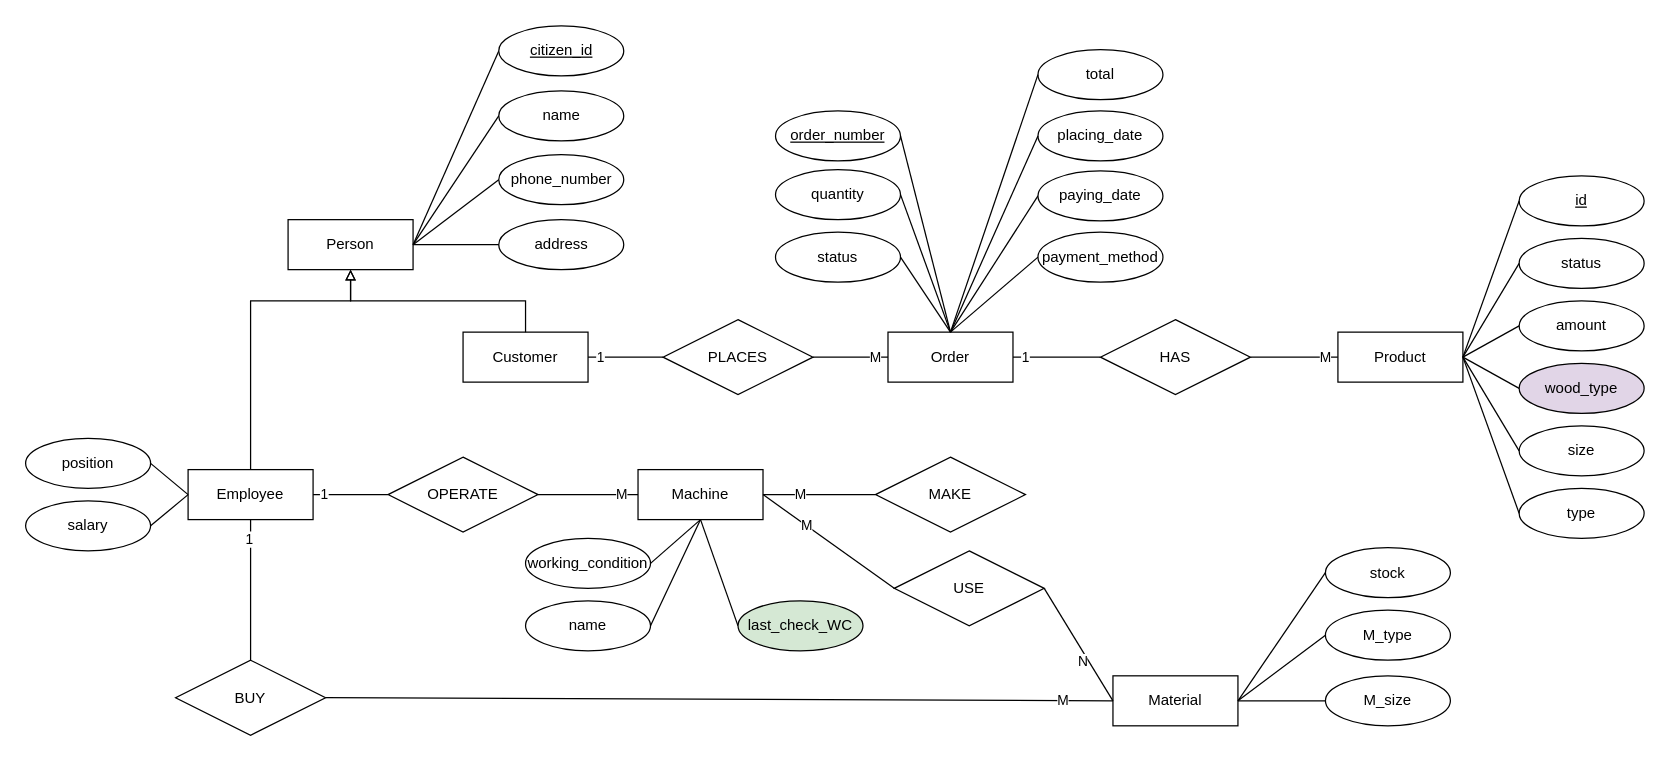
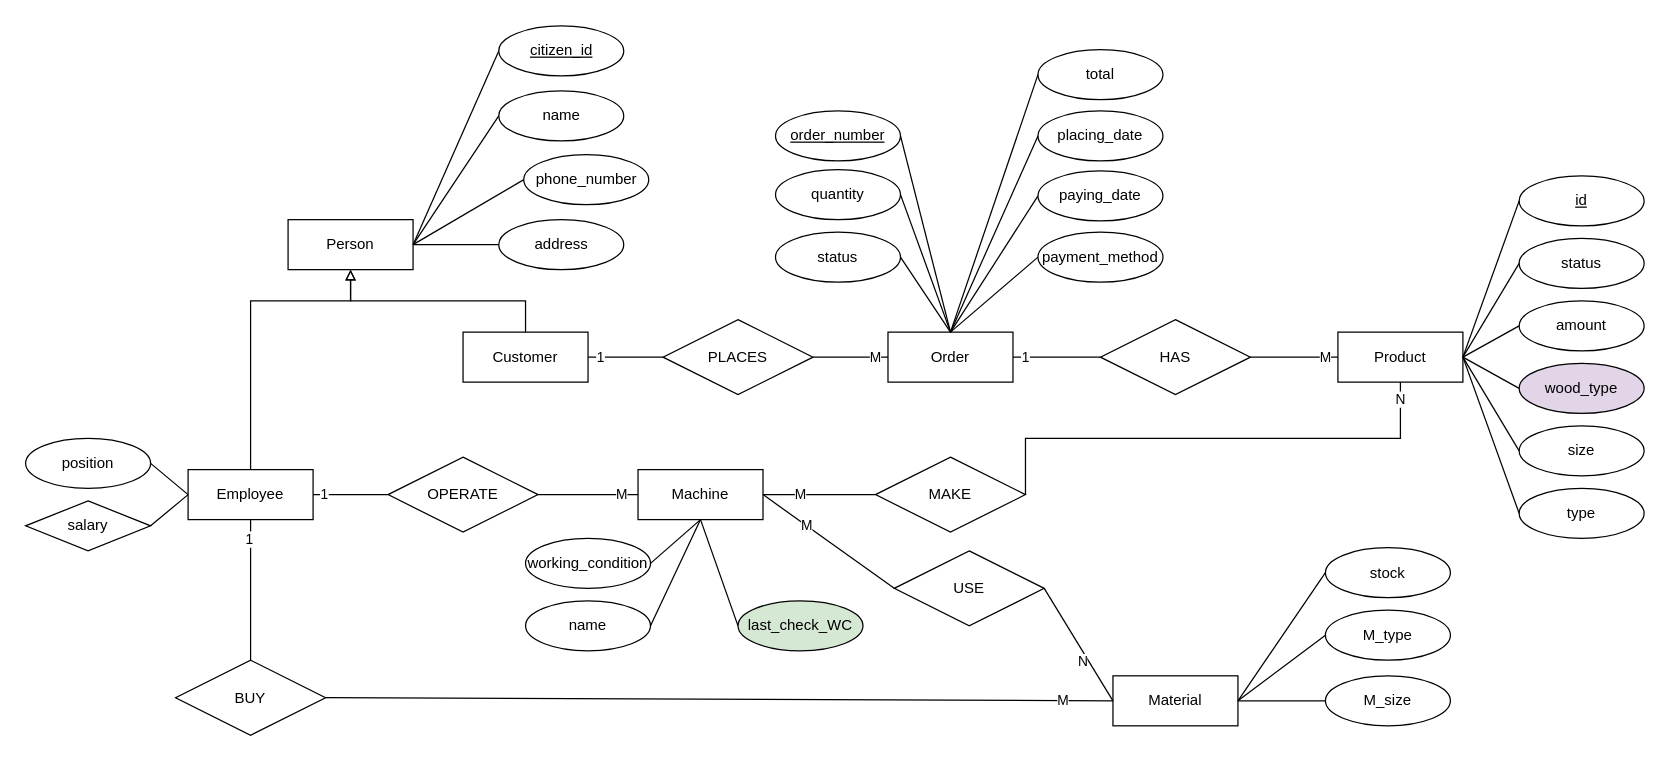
(561, 179) -> (586, 179)
none -> (1214, 438)
(88, 526) -> (88, 526)
